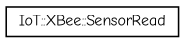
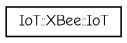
(92, 22) -> (64, 22)
